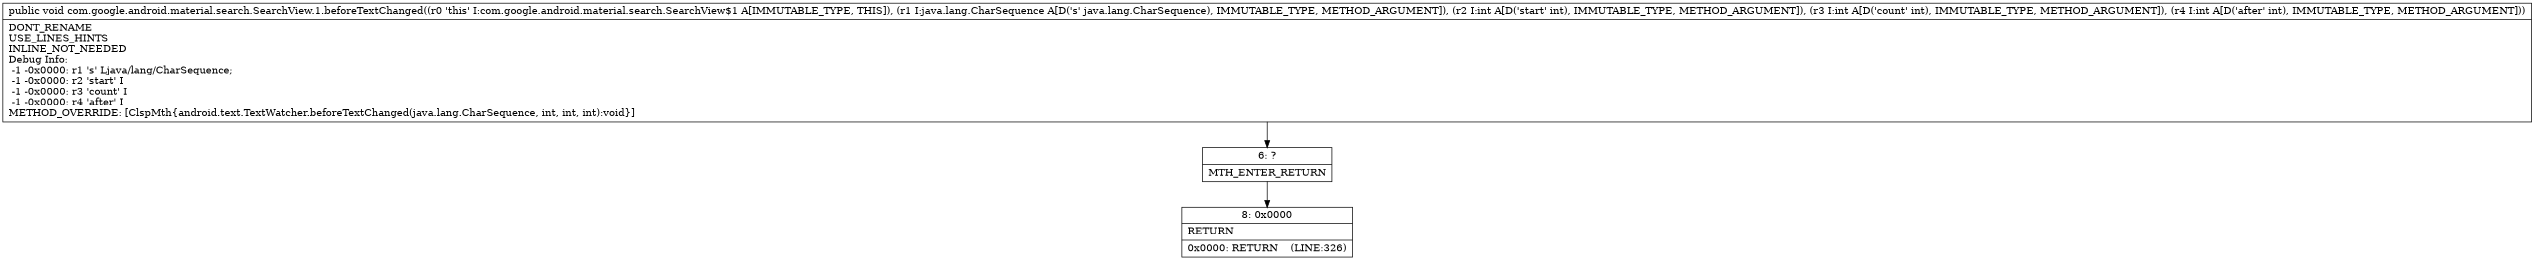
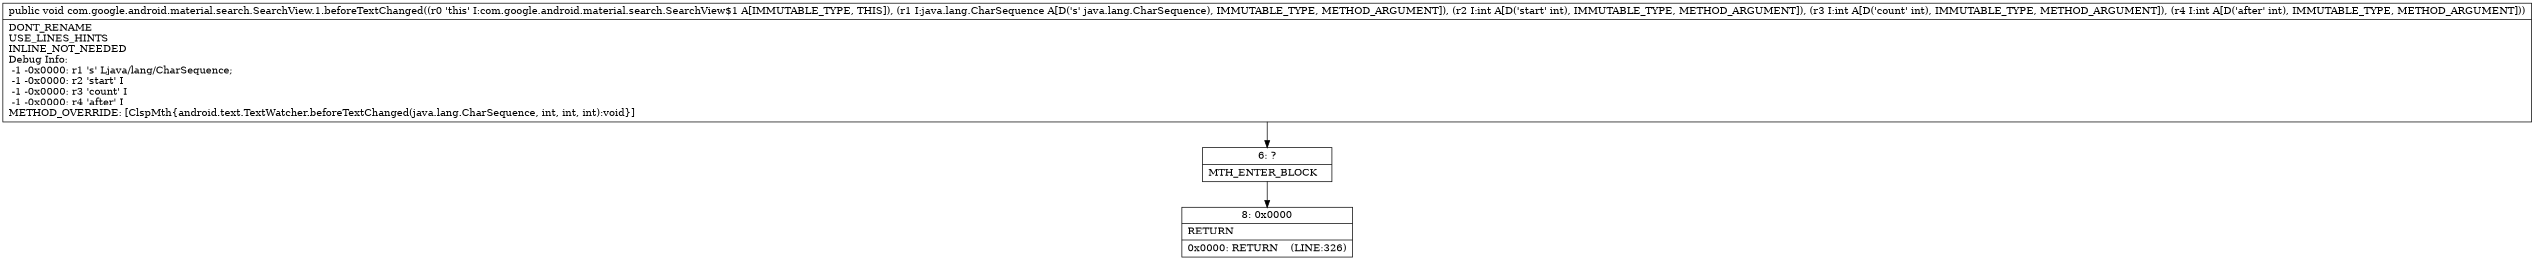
(1267, 173) -> (1263, 173)
